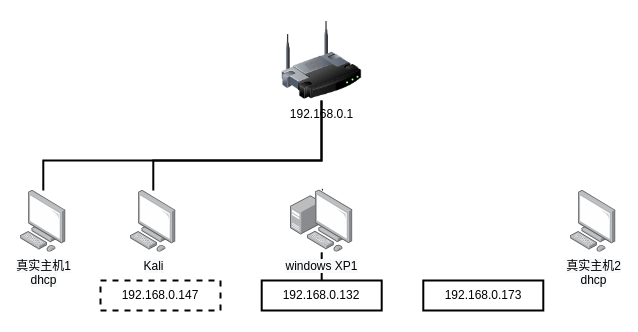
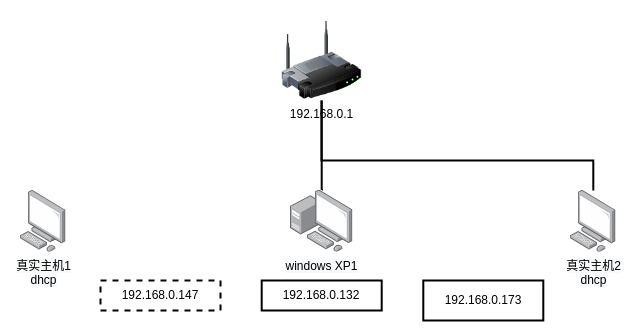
(82, 161) -> none
none -> (473, 161)
(153, 177) -> none
(153, 221) -> none
(322, 275) -> (322, 175)
(483, 296) -> (483, 301)
